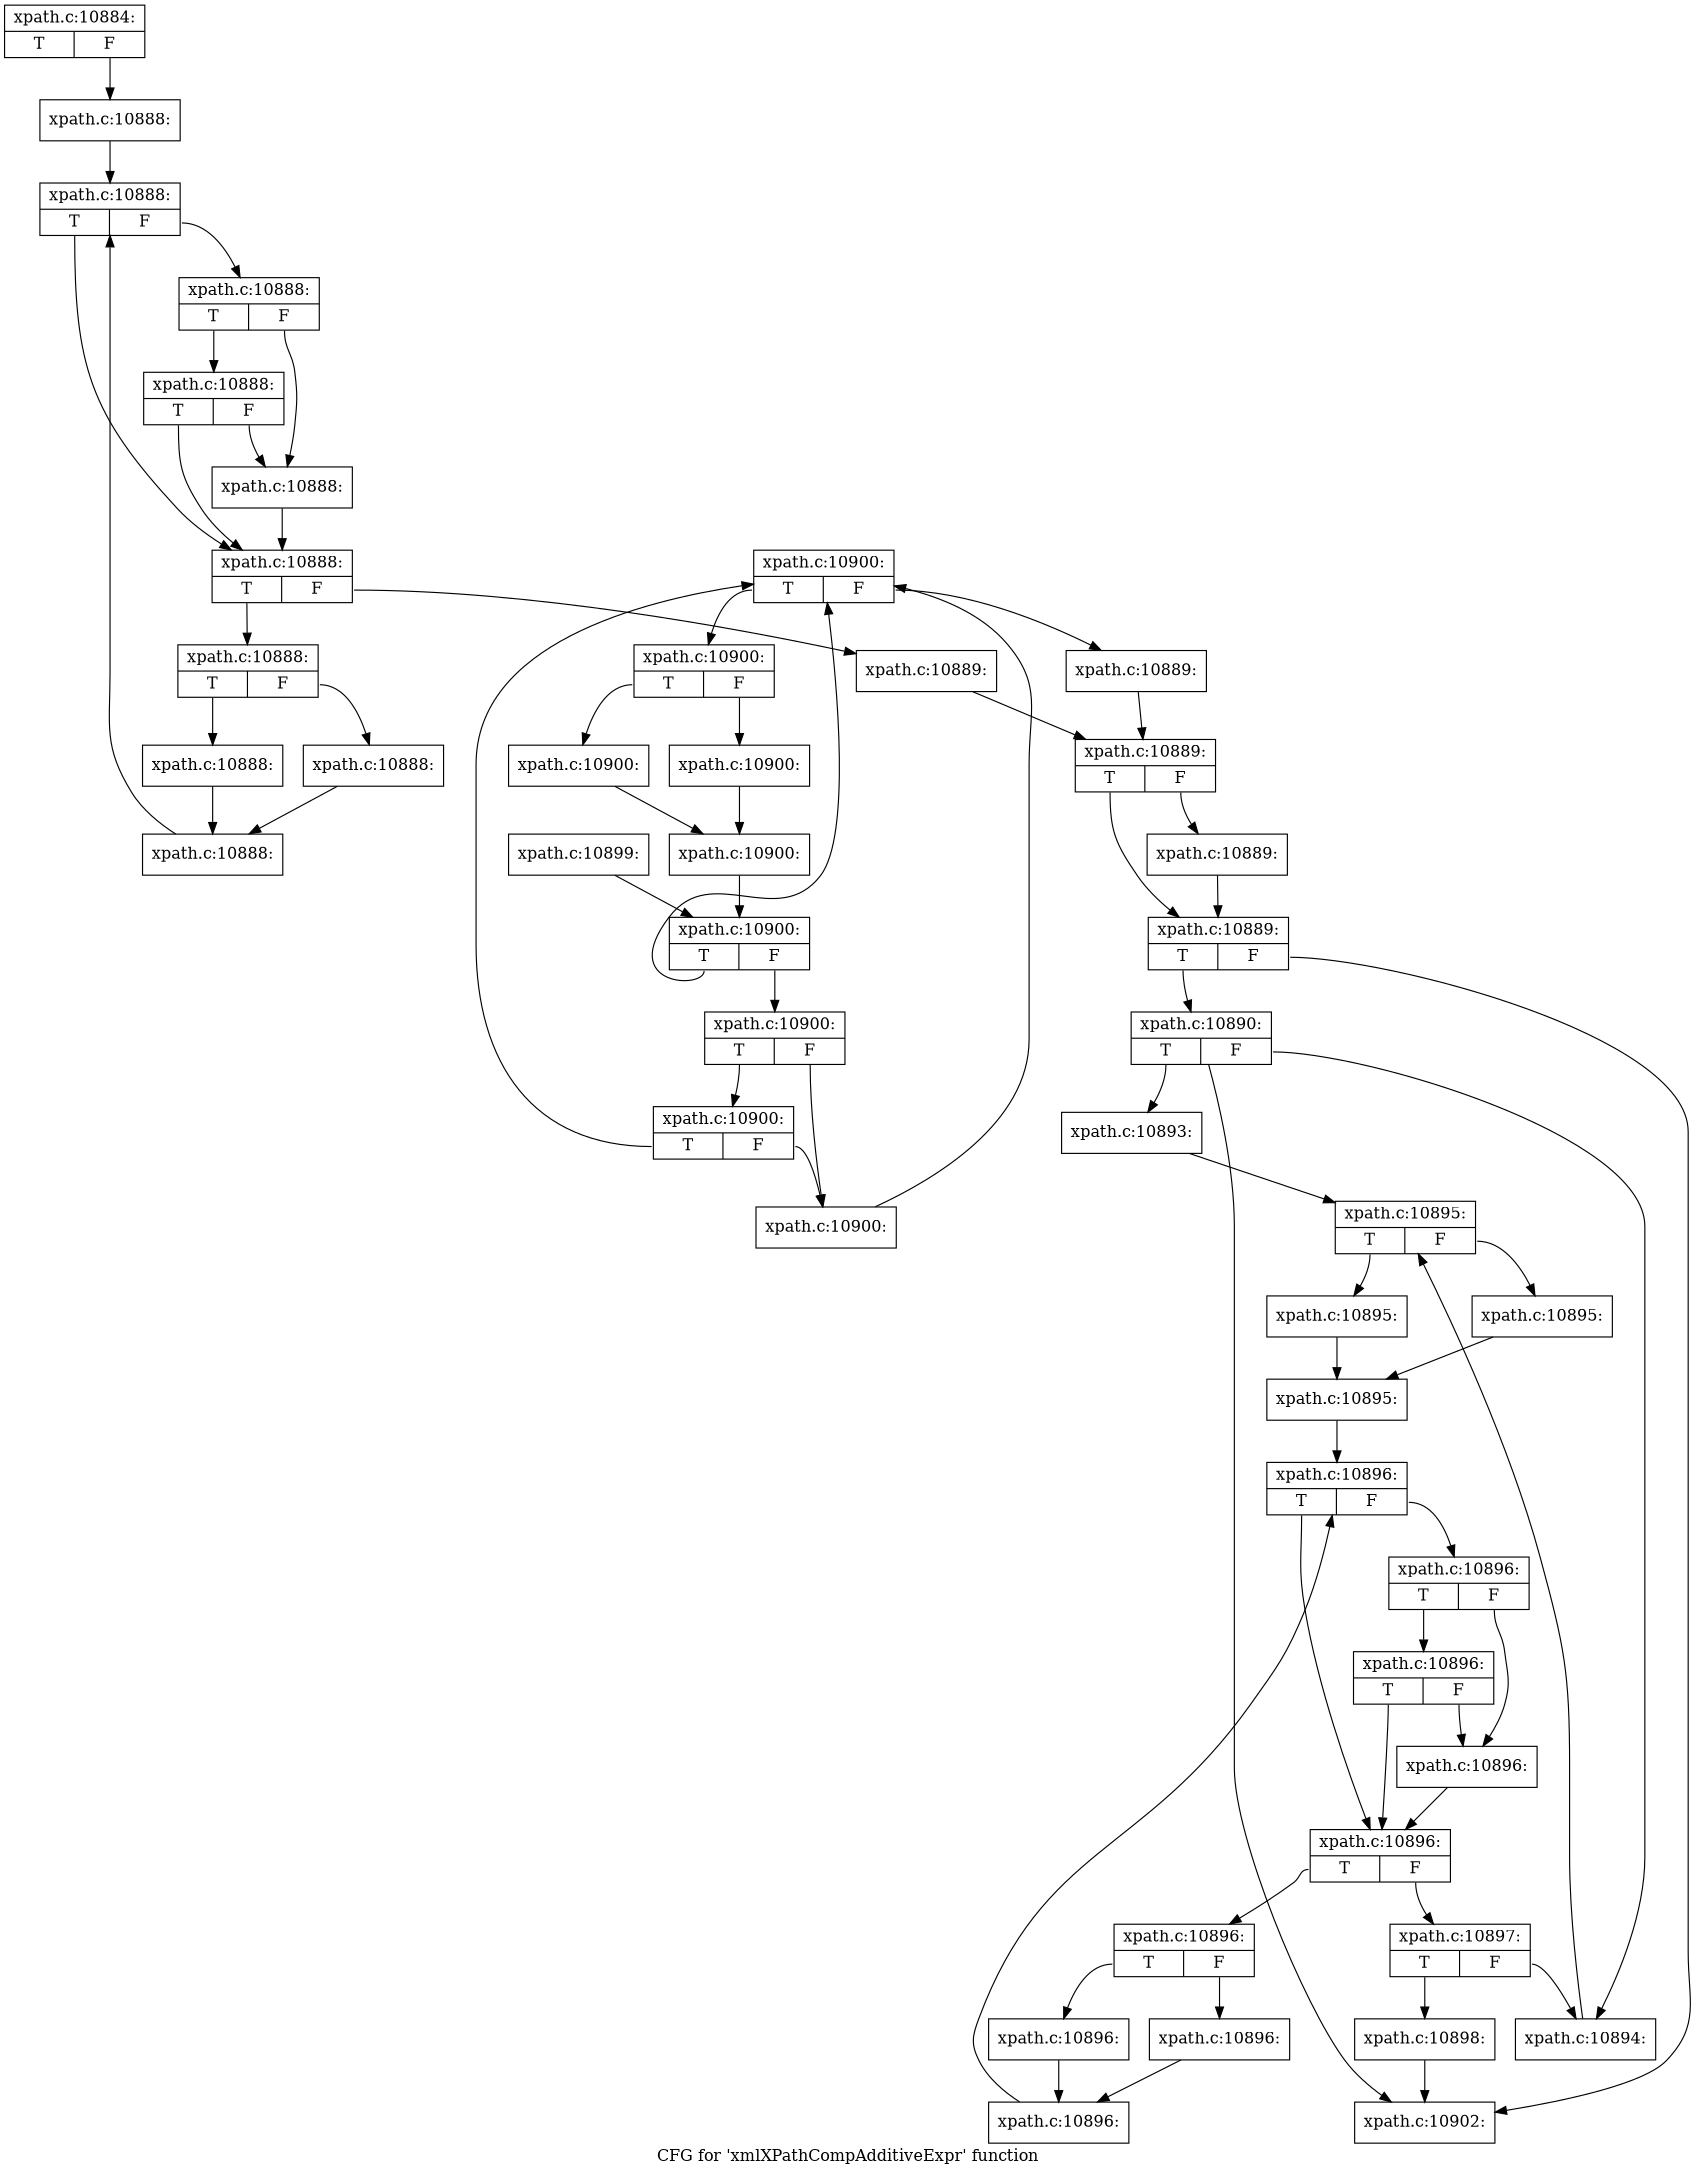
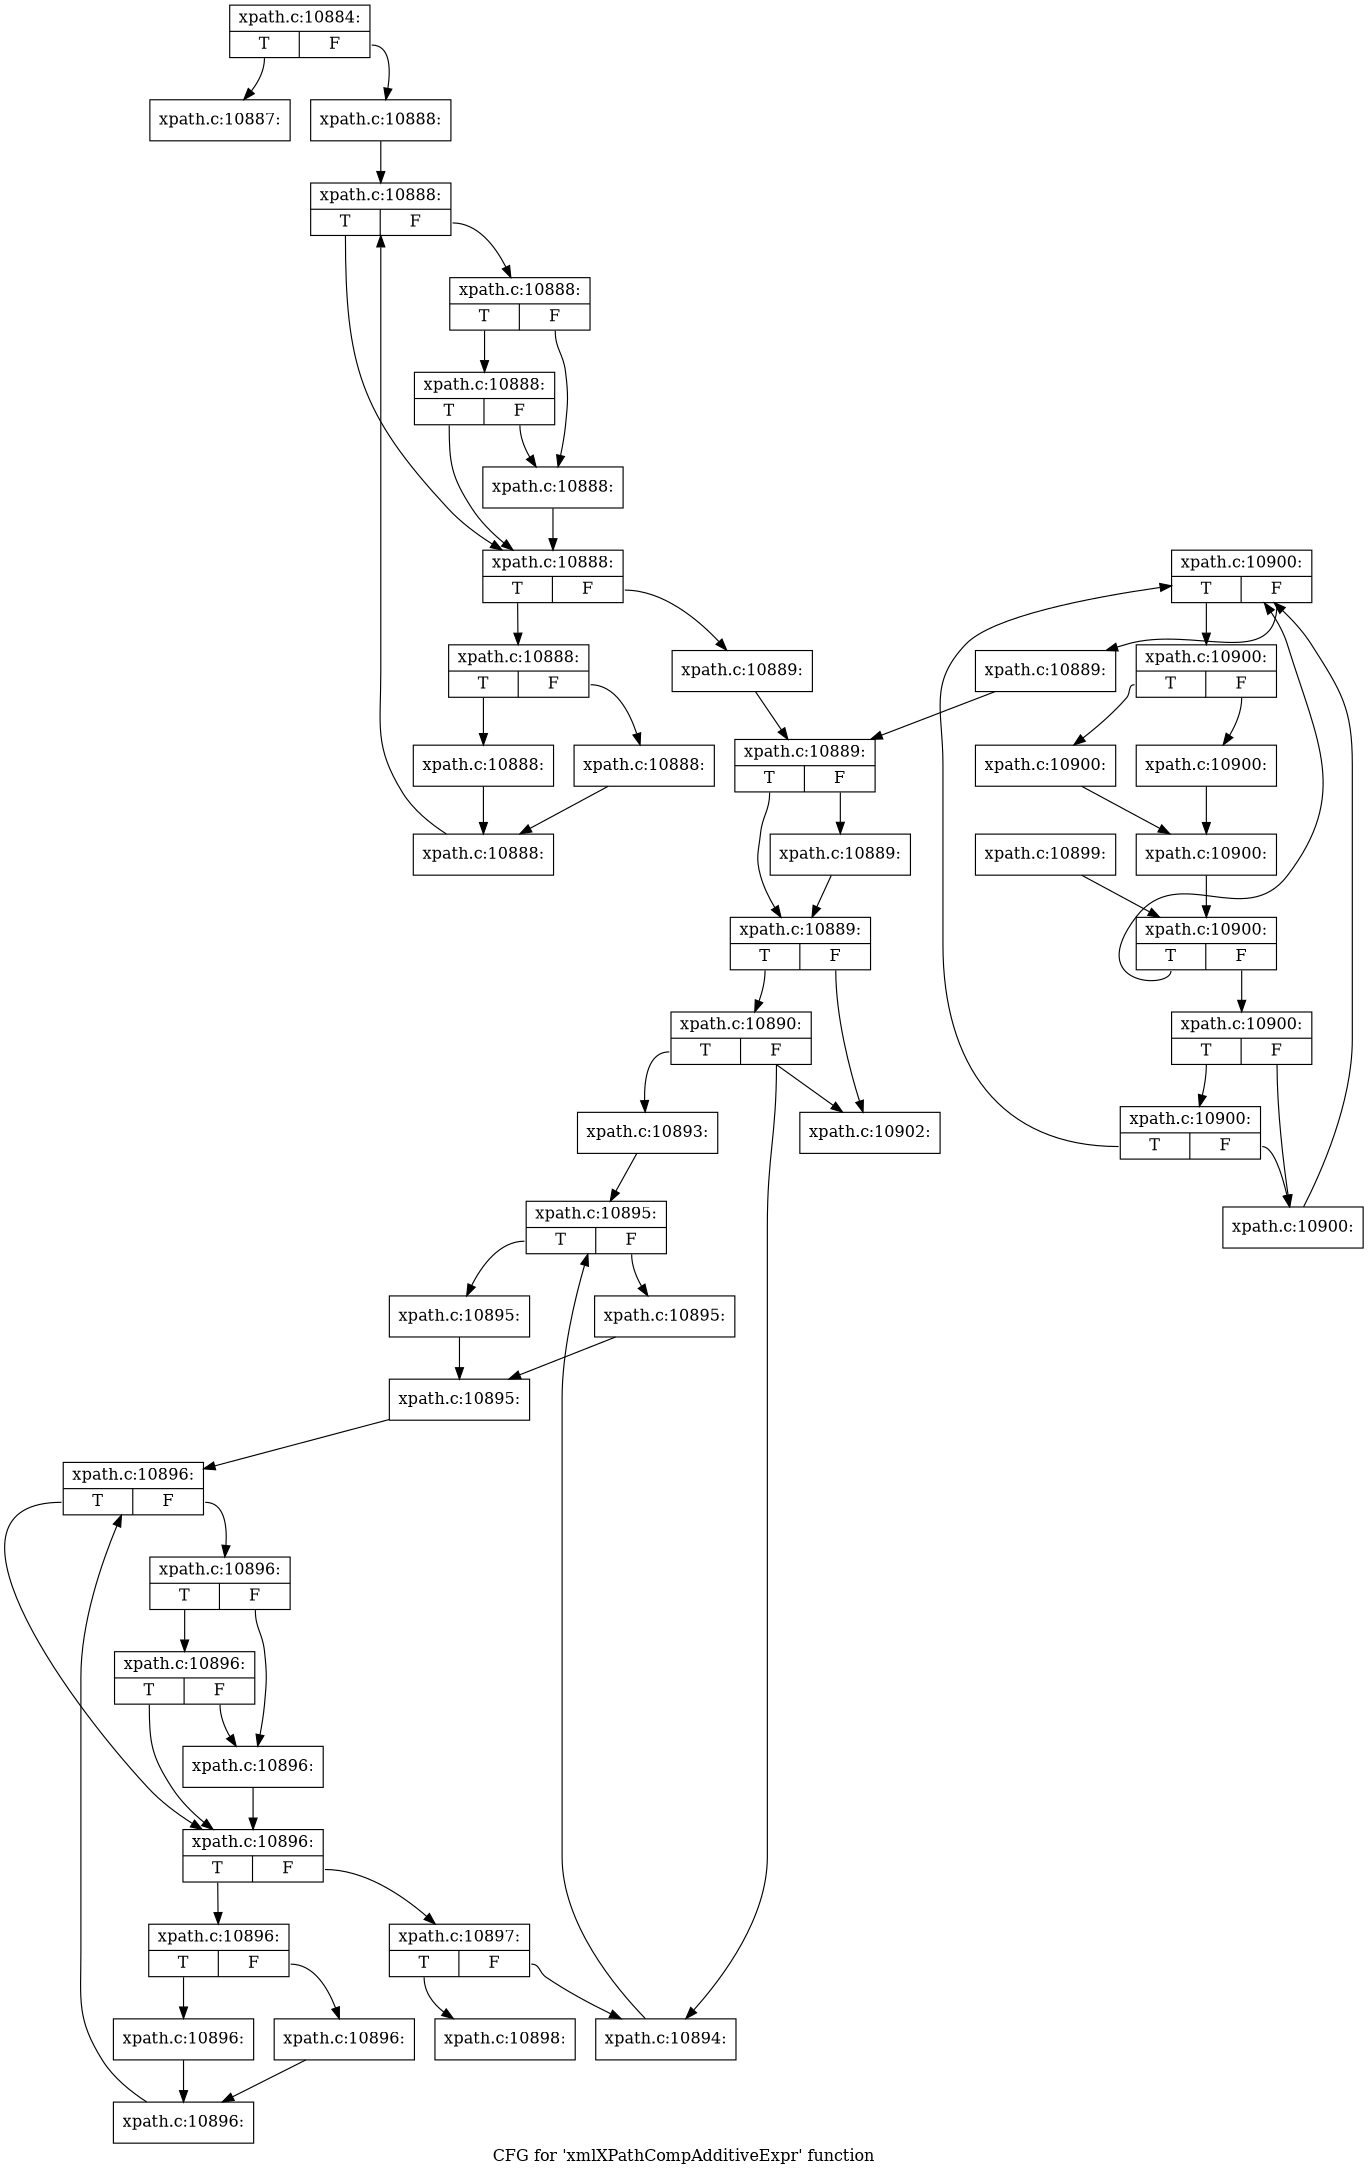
none -> (220, 120)
(1425, 2075) -> none
